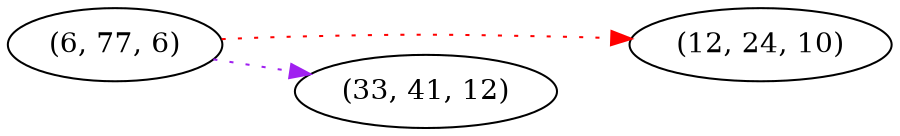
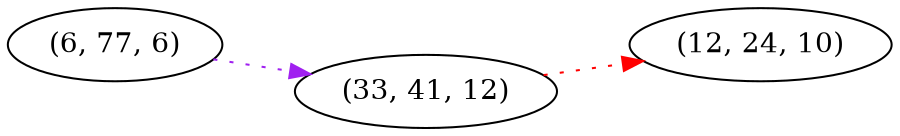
(416, 35) -> (583, 70)
